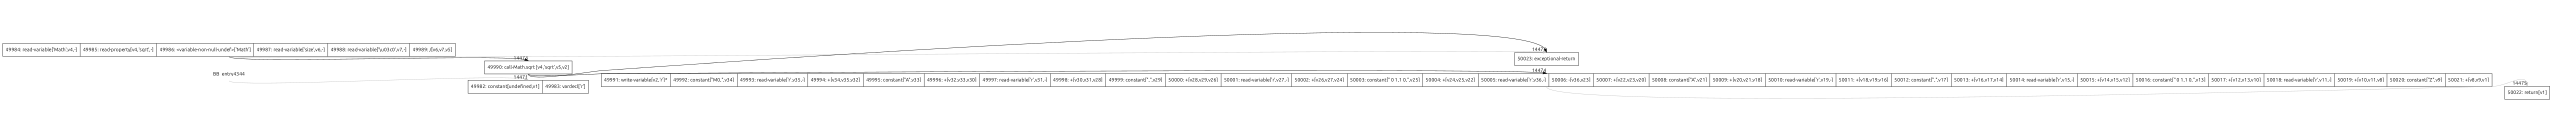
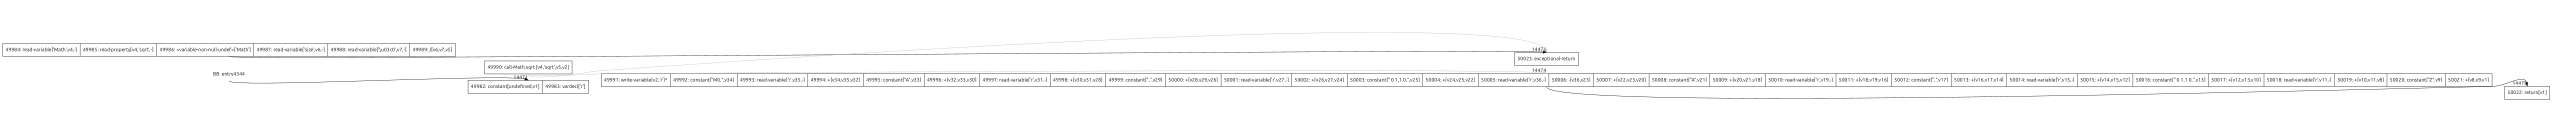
(1037, 43) -> (1037, 43)
(886, 54) -> (886, 54)
(377, 59) -> none
(1036, 71) -> (1036, 71)
(377, 81) -> (377, 81)
(2037, 96) -> (2037, 96)
